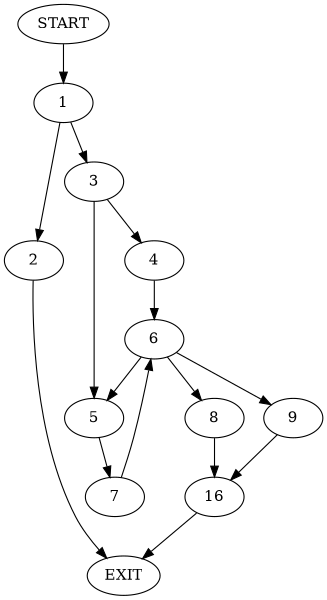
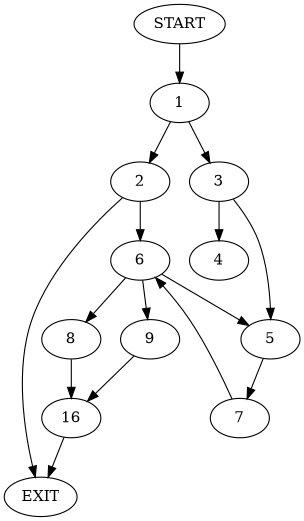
(154, 295) -> (140, 216)
